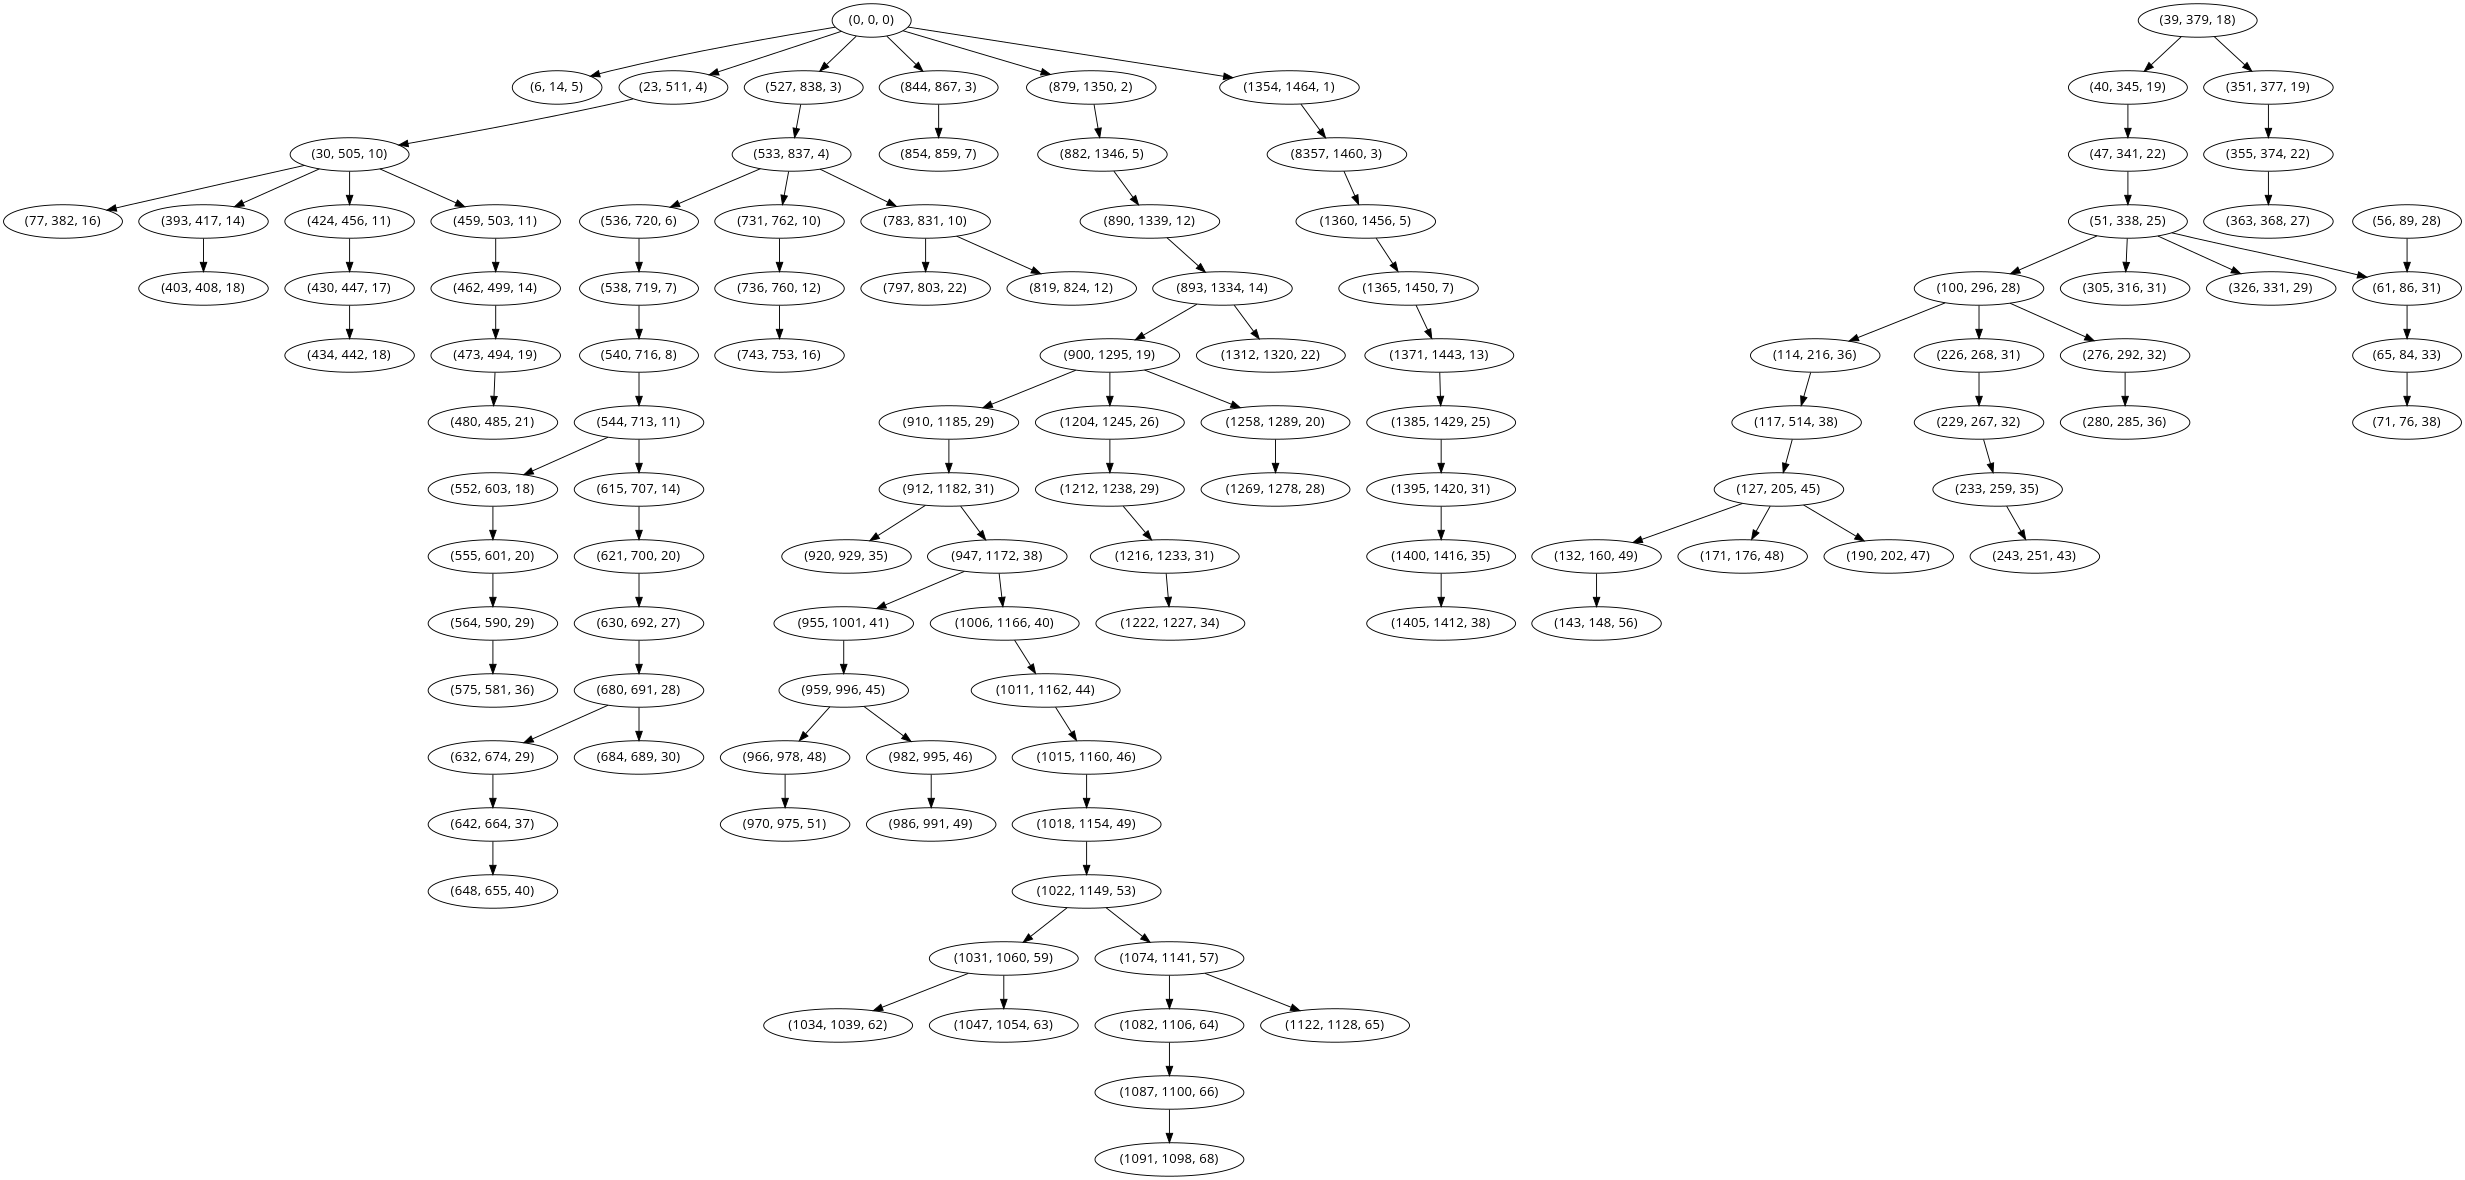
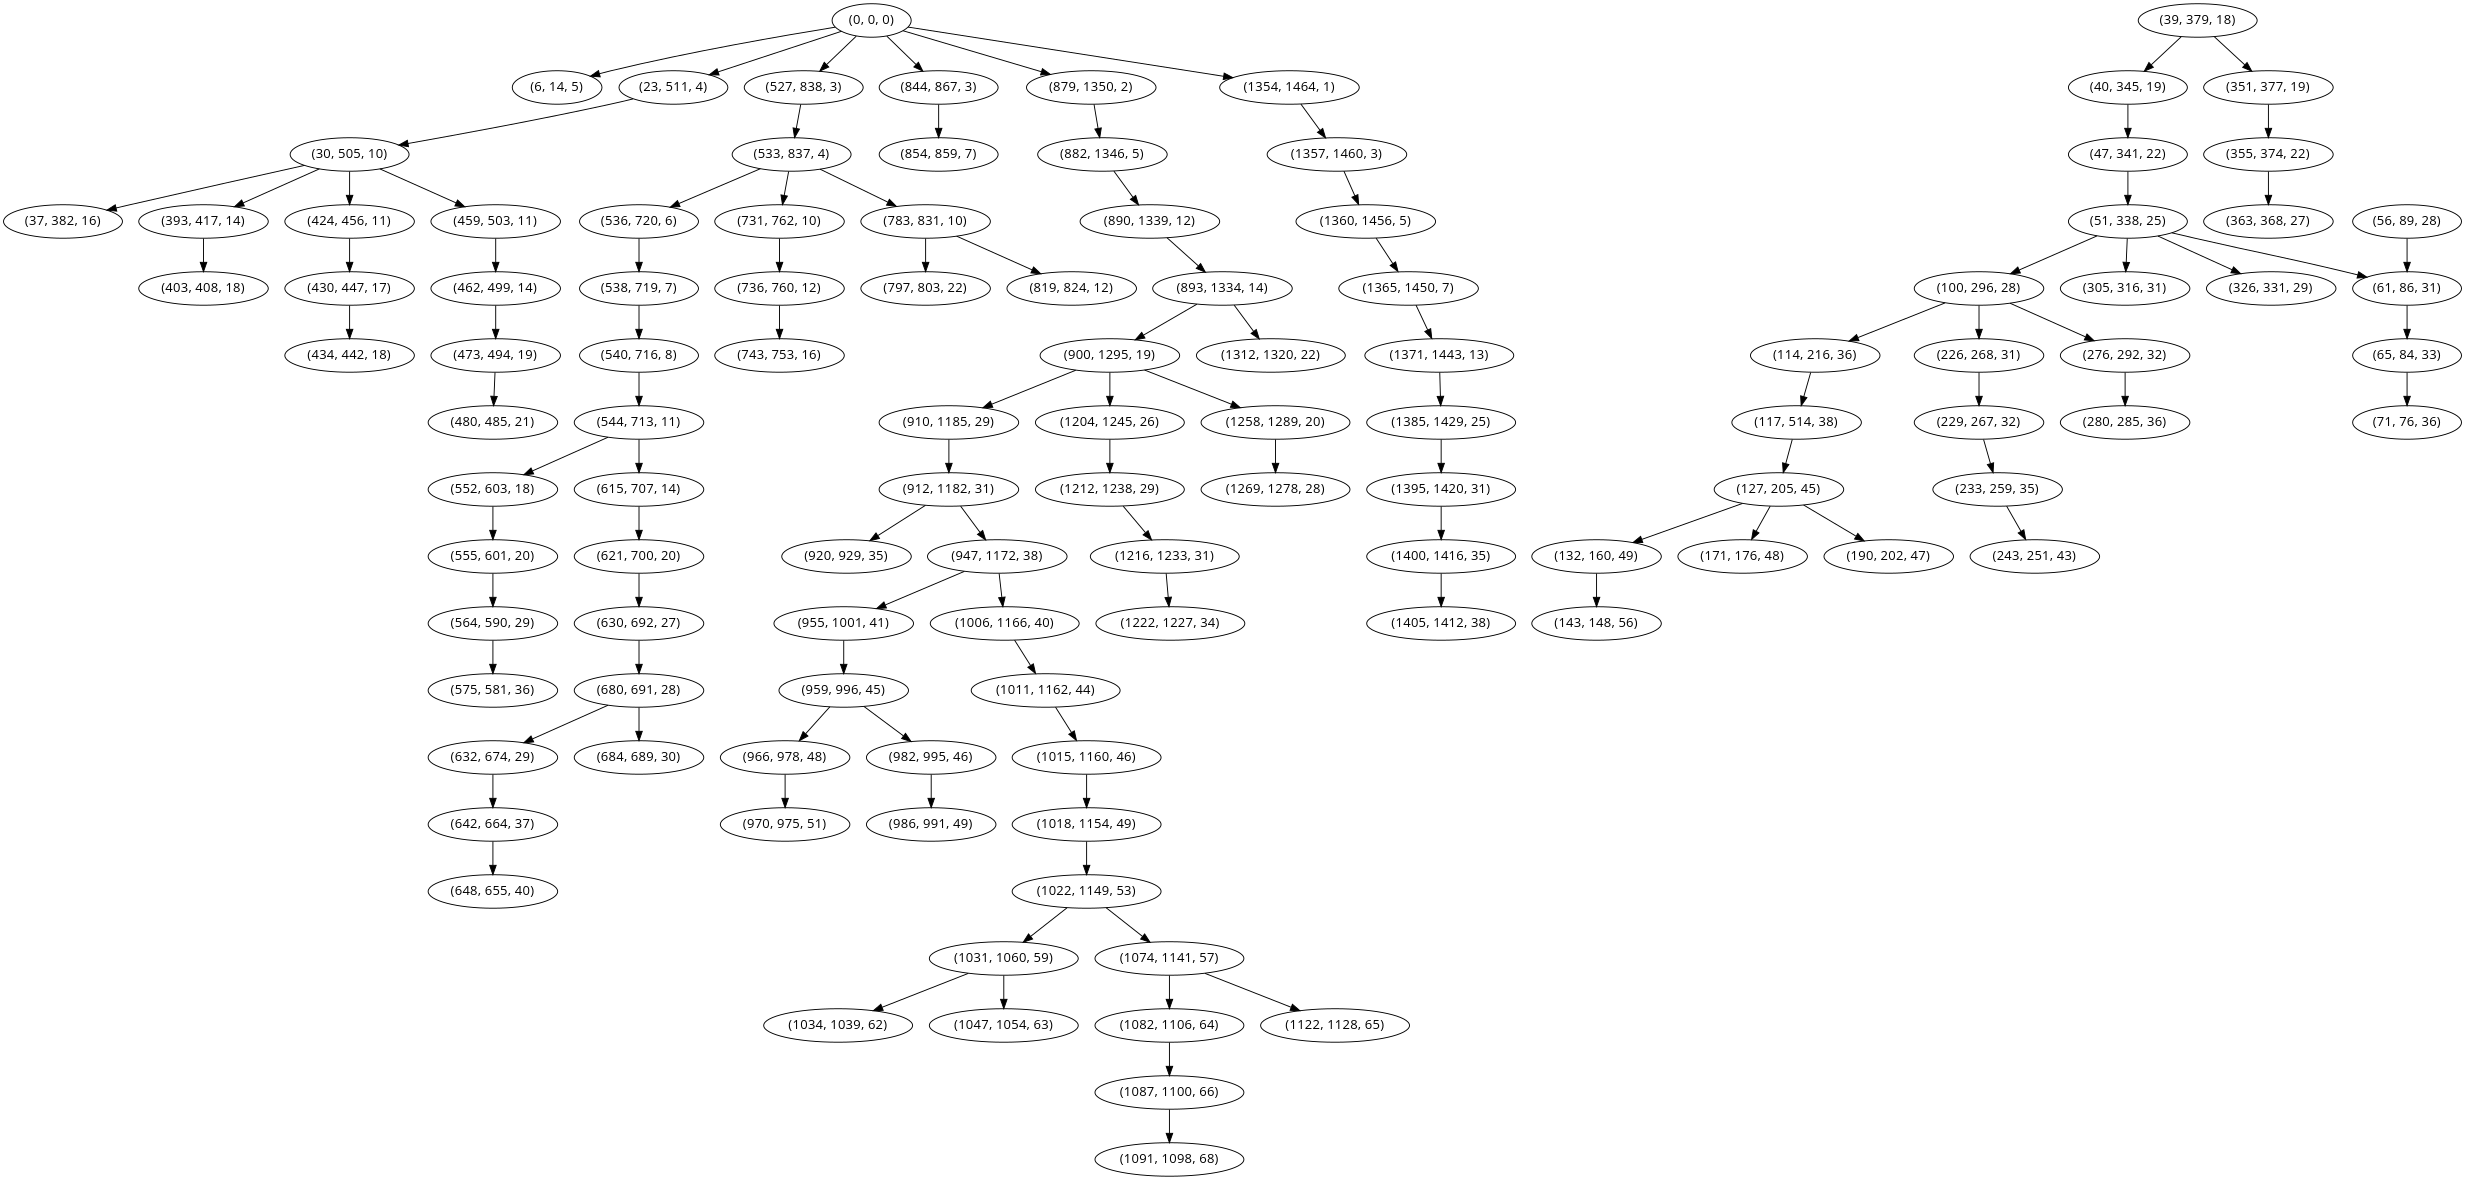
(1337, 154) -> (1337, 154)
(63, 221) -> (63, 221)
(2407, 422) -> (2407, 422)
